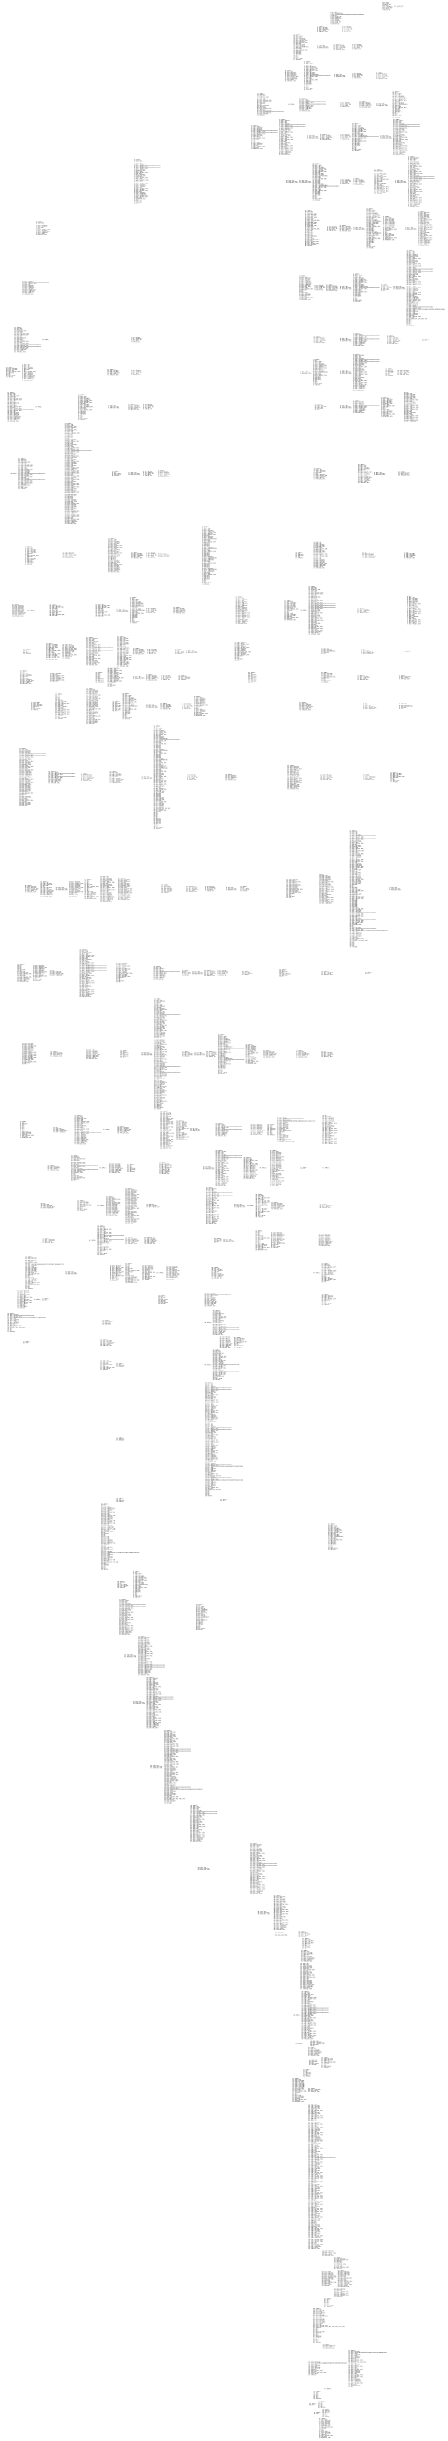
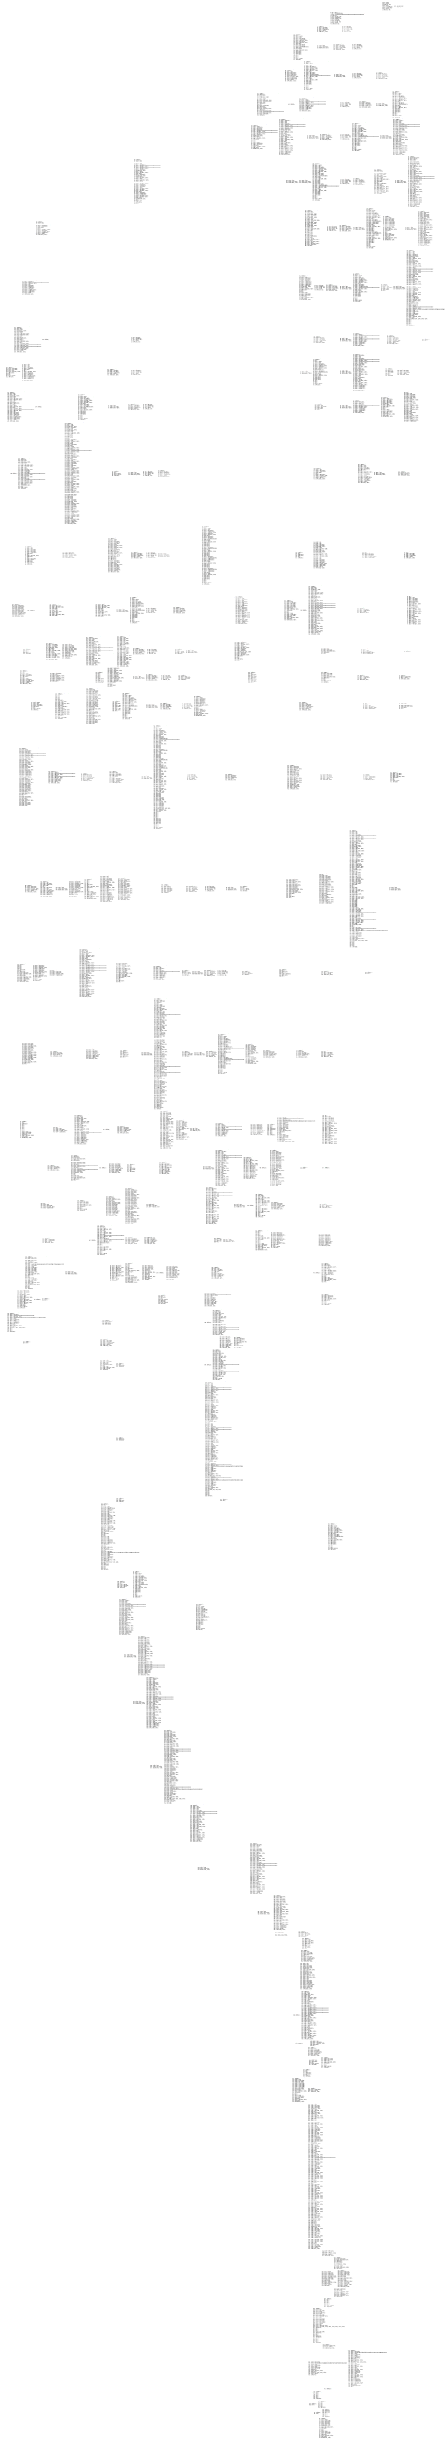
(101, 1206) -> none
